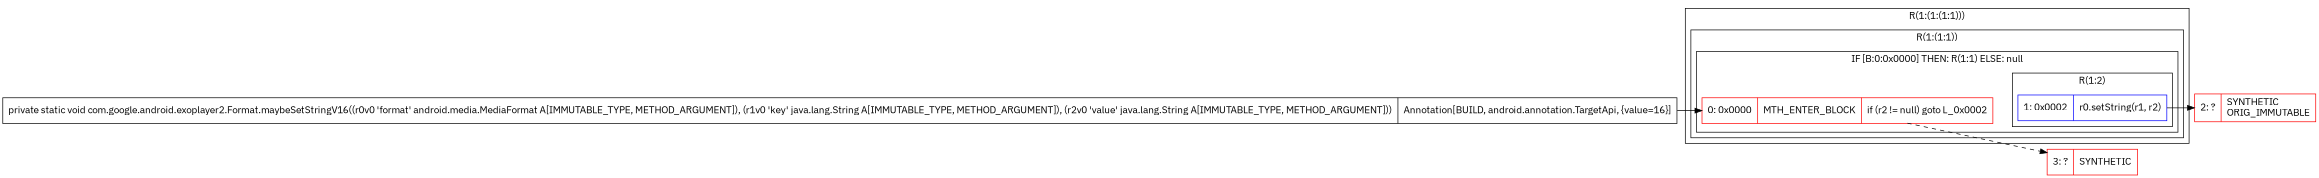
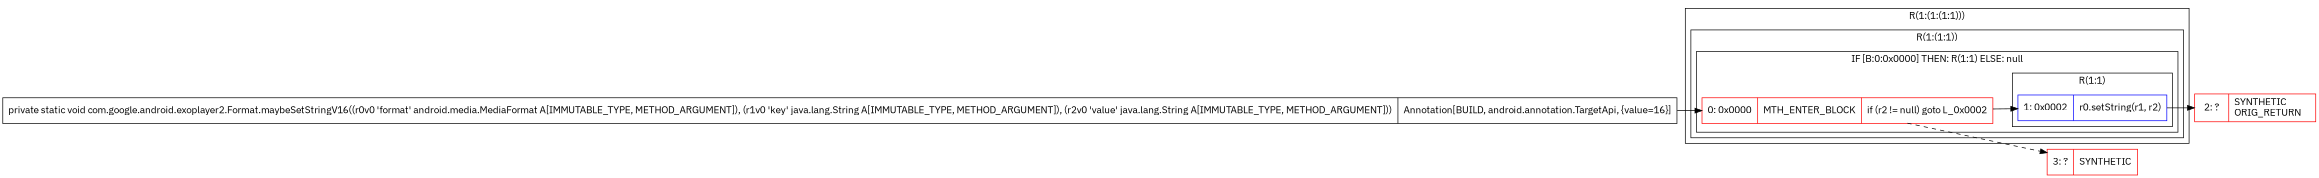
(2092, 81) -> (2092, 81)
none -> (2002, 109)
(2268, 113) -> (2268, 113)
